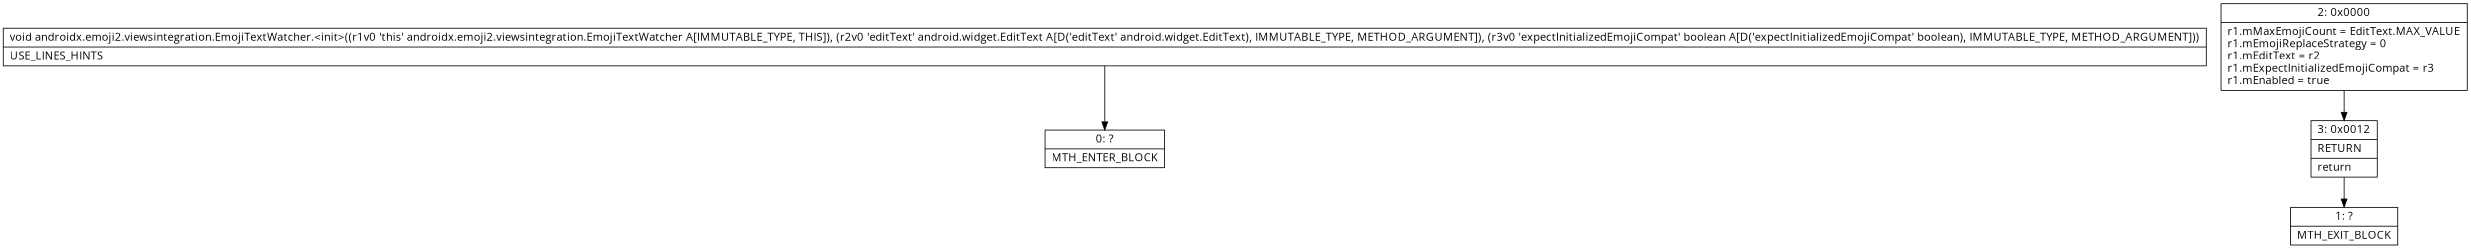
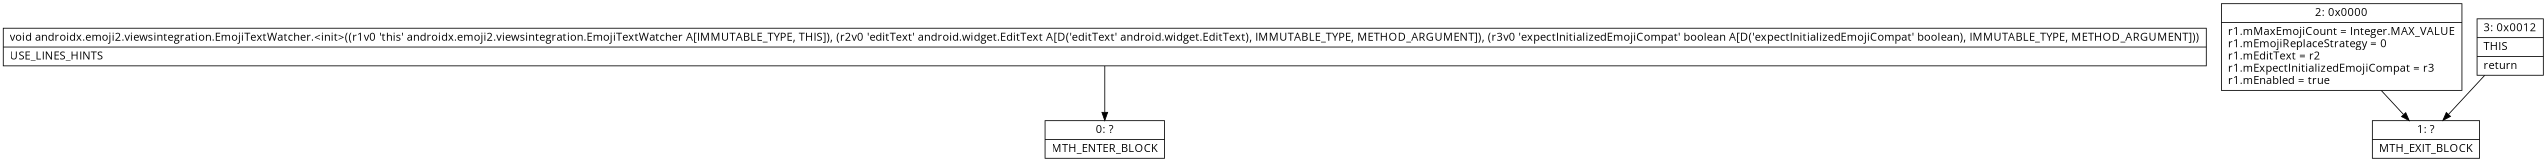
(2344, 31) -> (2342, 31)
(2344, 101) -> (2392, 103)
(2340, 148) -> (2496, 47)
